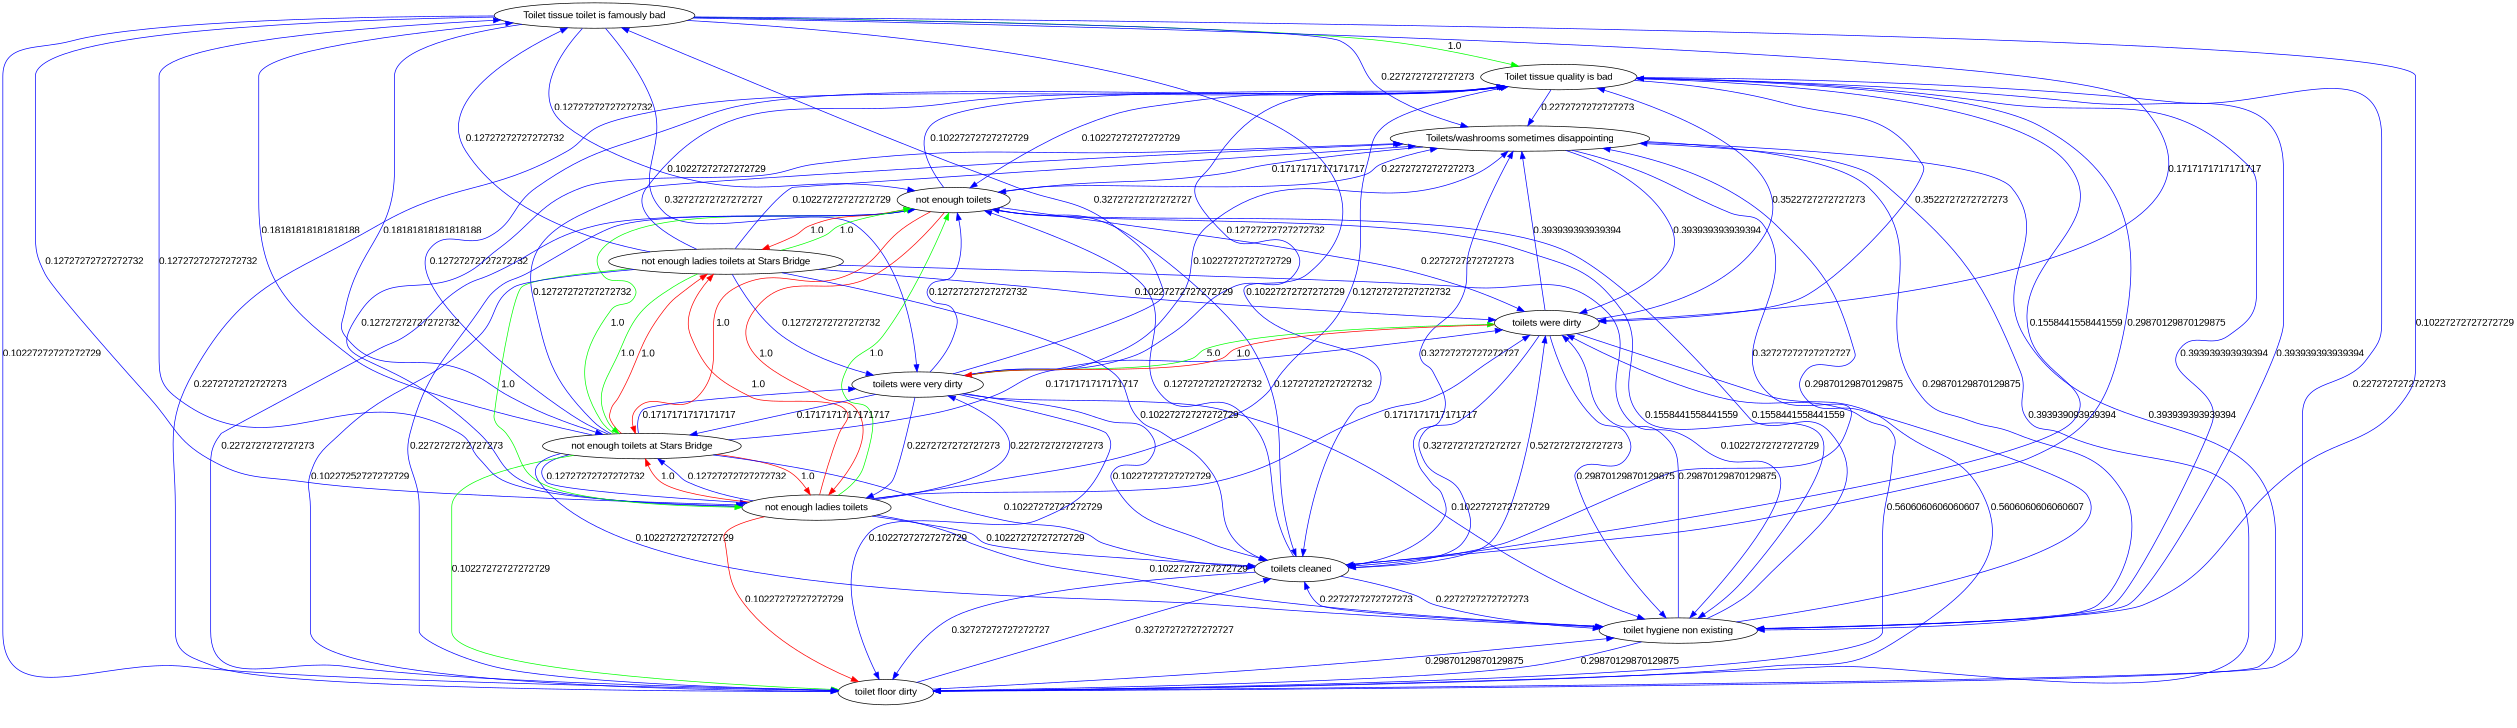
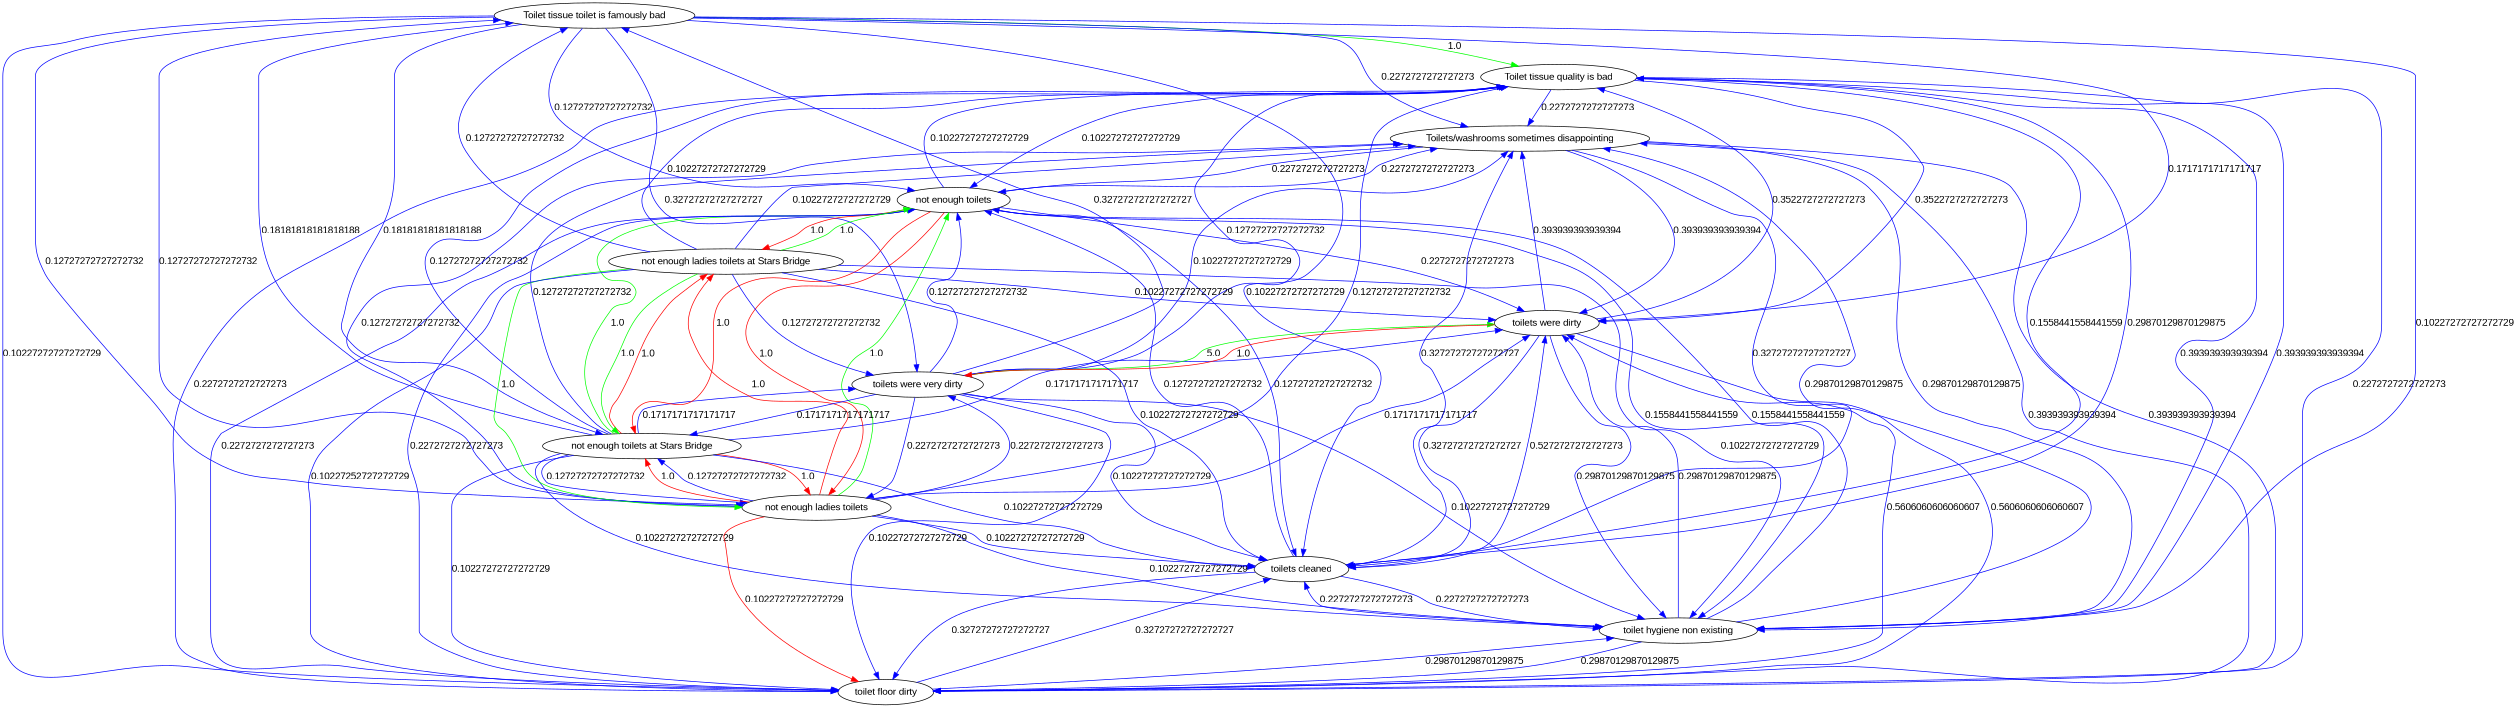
(1318, 169) -> (1318, 169)
(2072, 415) -> (2072, 415)
(507, 658) -> (507, 658)
